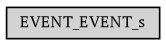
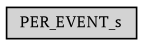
(83, 23) -> (72, 23)
